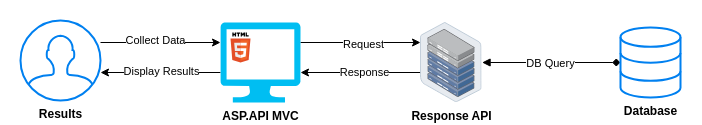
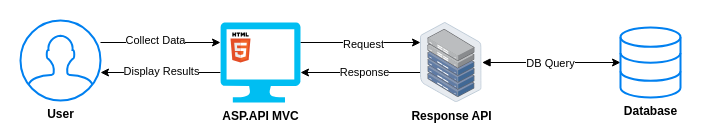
(612, 63) -> (612, 63)
(61, 115) -> (61, 115)
